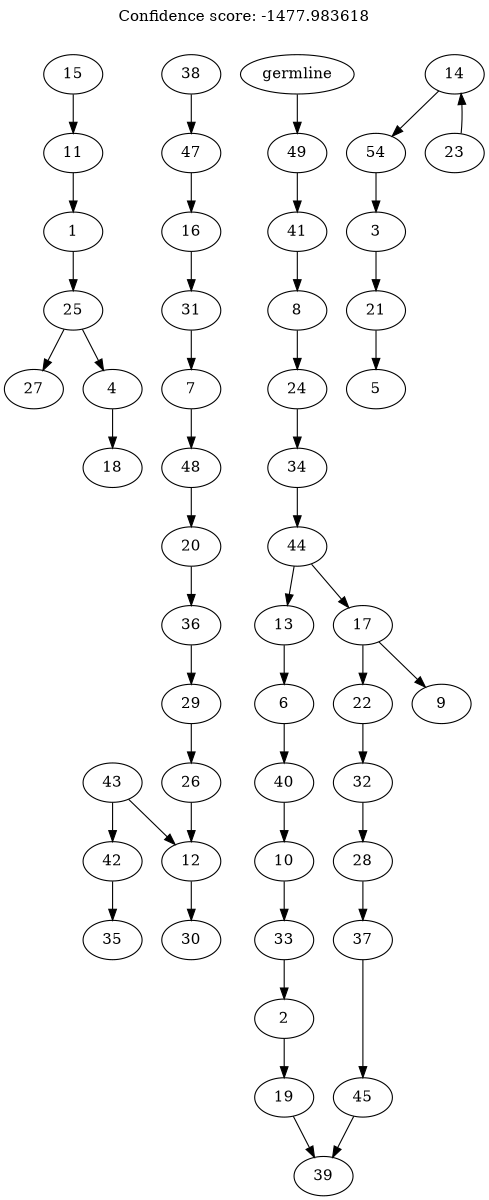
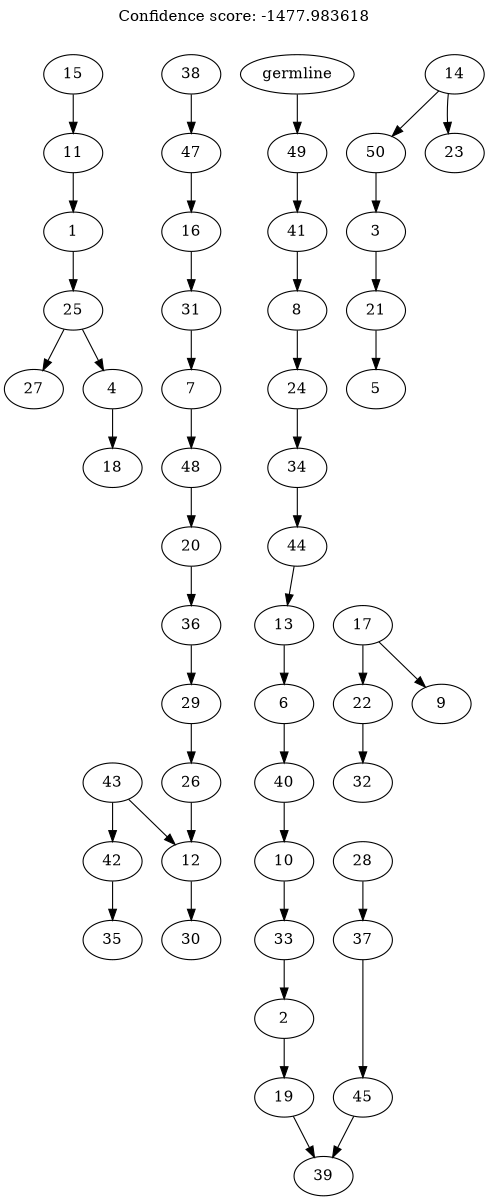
(462, 119) -> (447, 108)
(376, 153) -> (376, 153)
(327, 582) -> none
(363, 817) -> none
